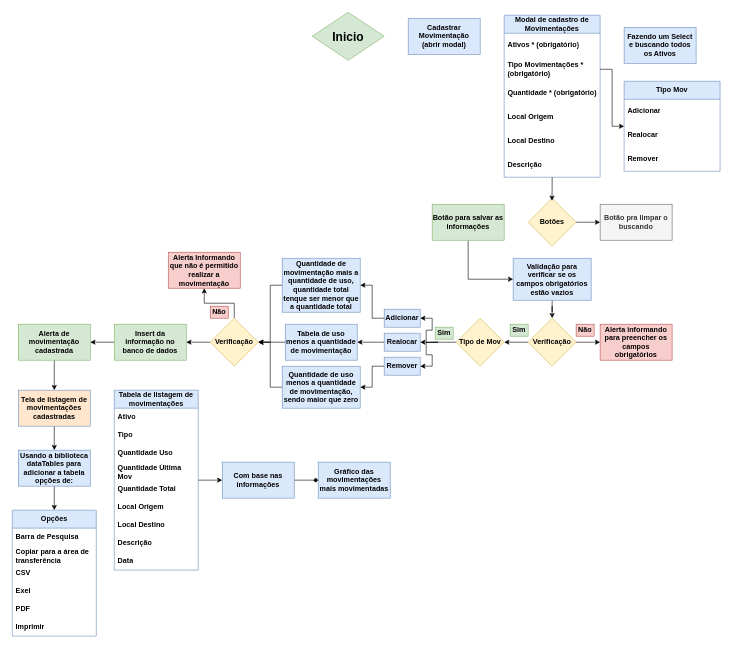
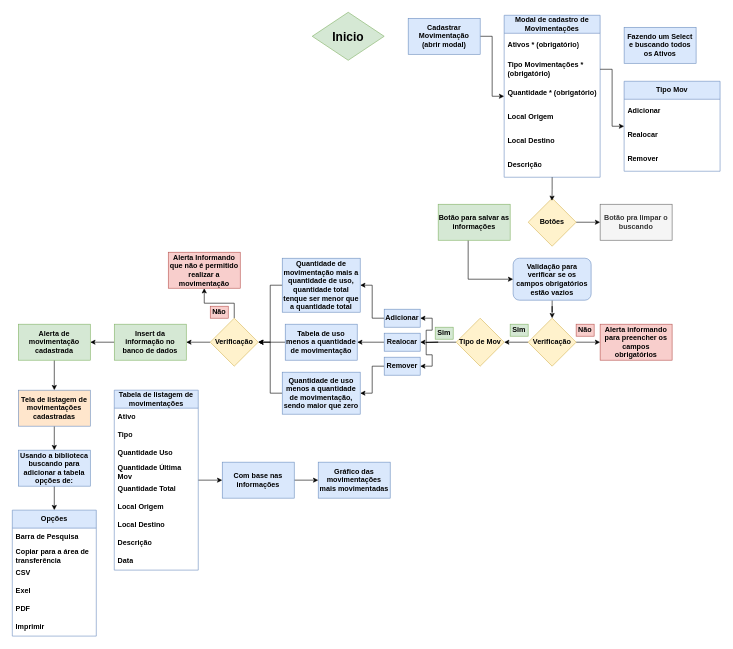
none -> (491, 36)
(468, 222) -> (474, 222)
(552, 279) -> (552, 279)
(321, 387) -> (321, 393)
(54, 468) -> (54, 468)
(312, 480) -> (312, 480)
